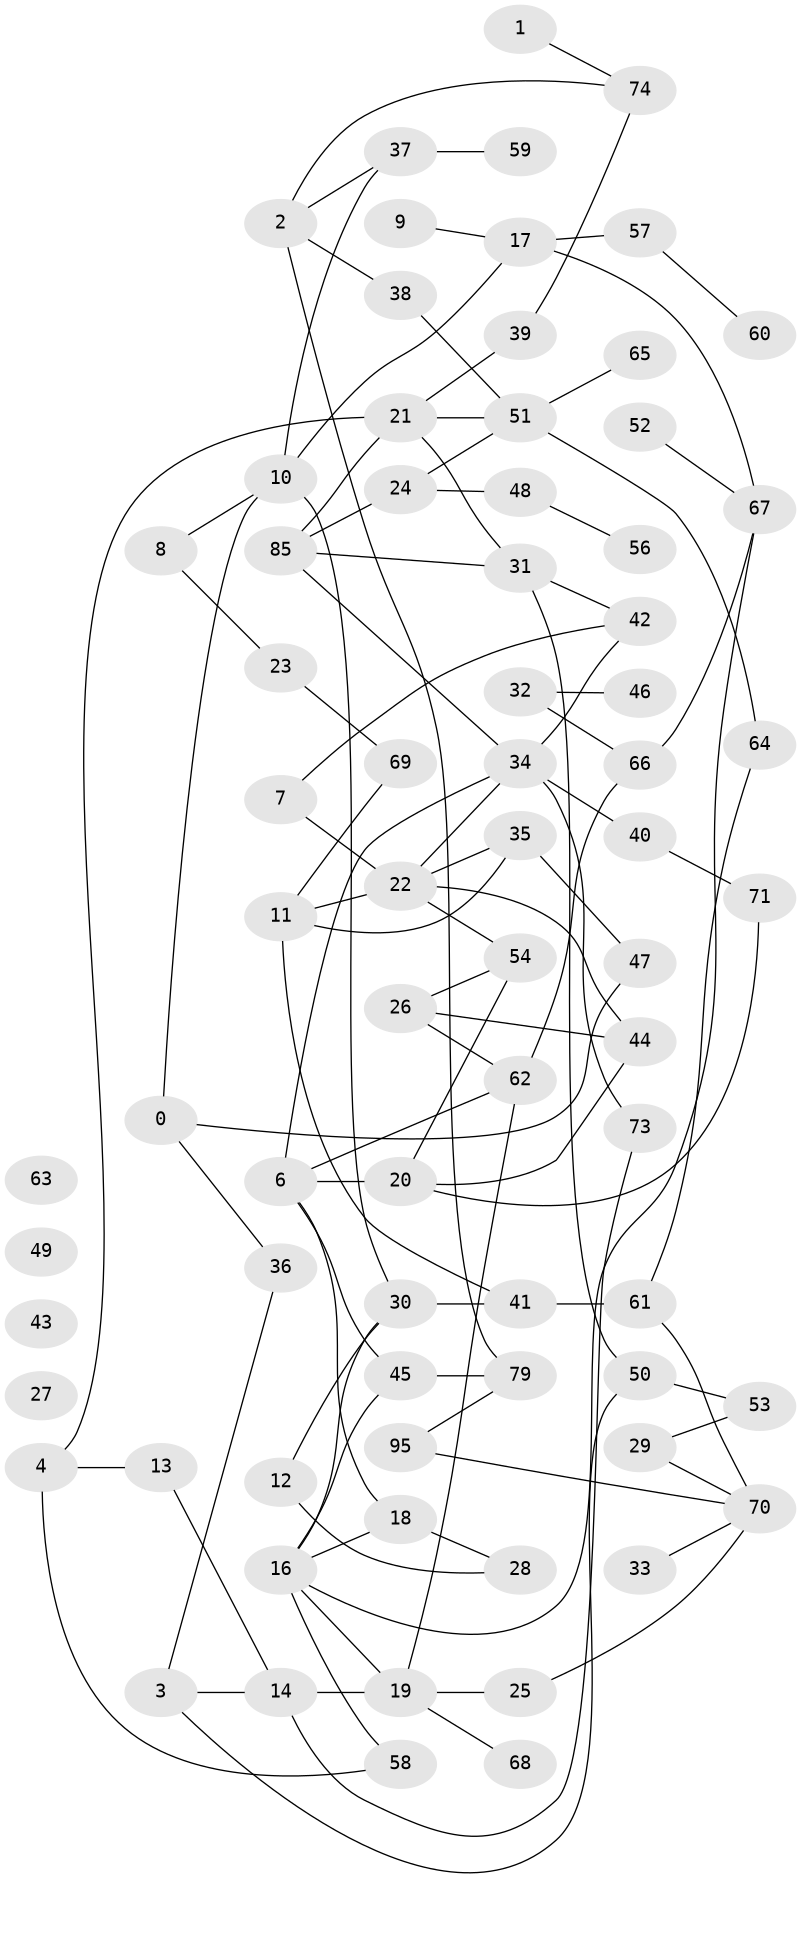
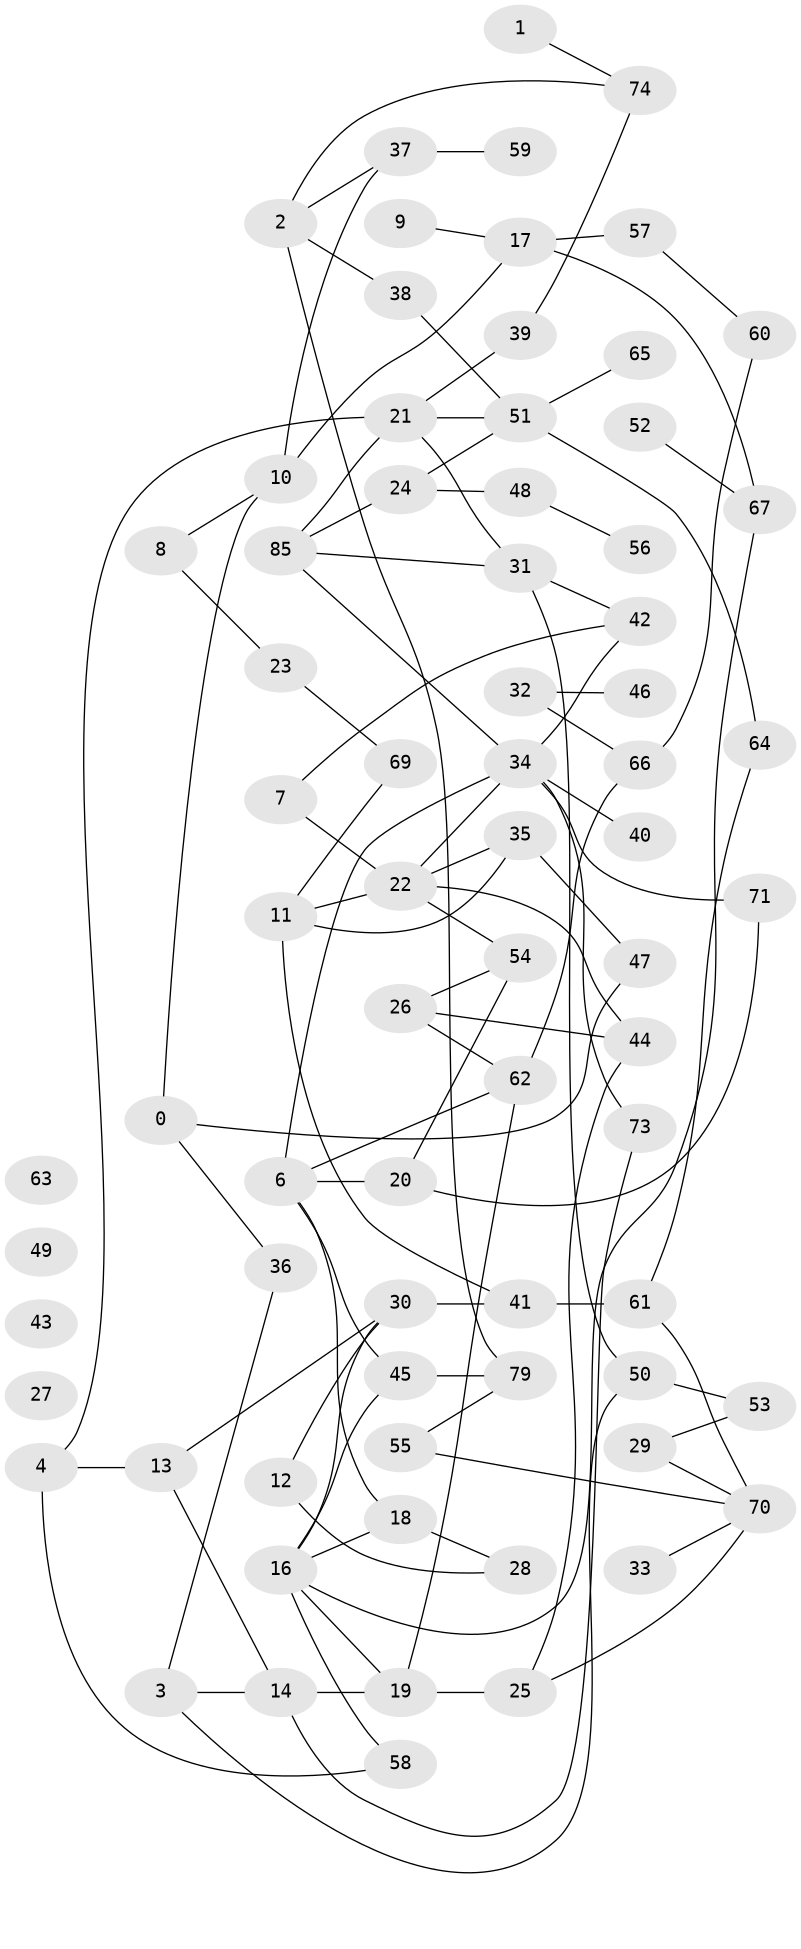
(718, 644) -> (713, 556)
(700, 868) -> (610, 876)
(351, 908) -> (281, 1386)
(554, 1162) -> (572, 1365)
(400, 1448) -> (400, 1448)
(520, 1764) -> none
